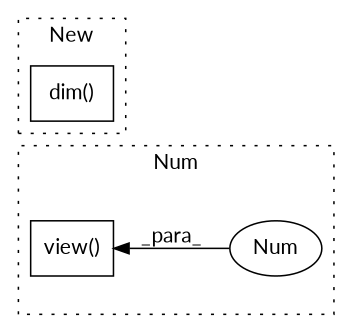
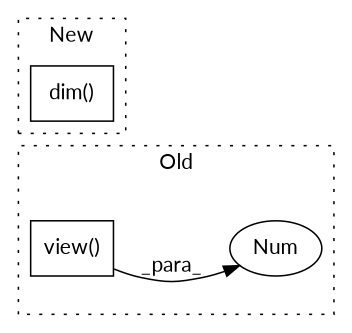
(176, 163) -> (176, 163)
(179, 248) -> (169, 281)
